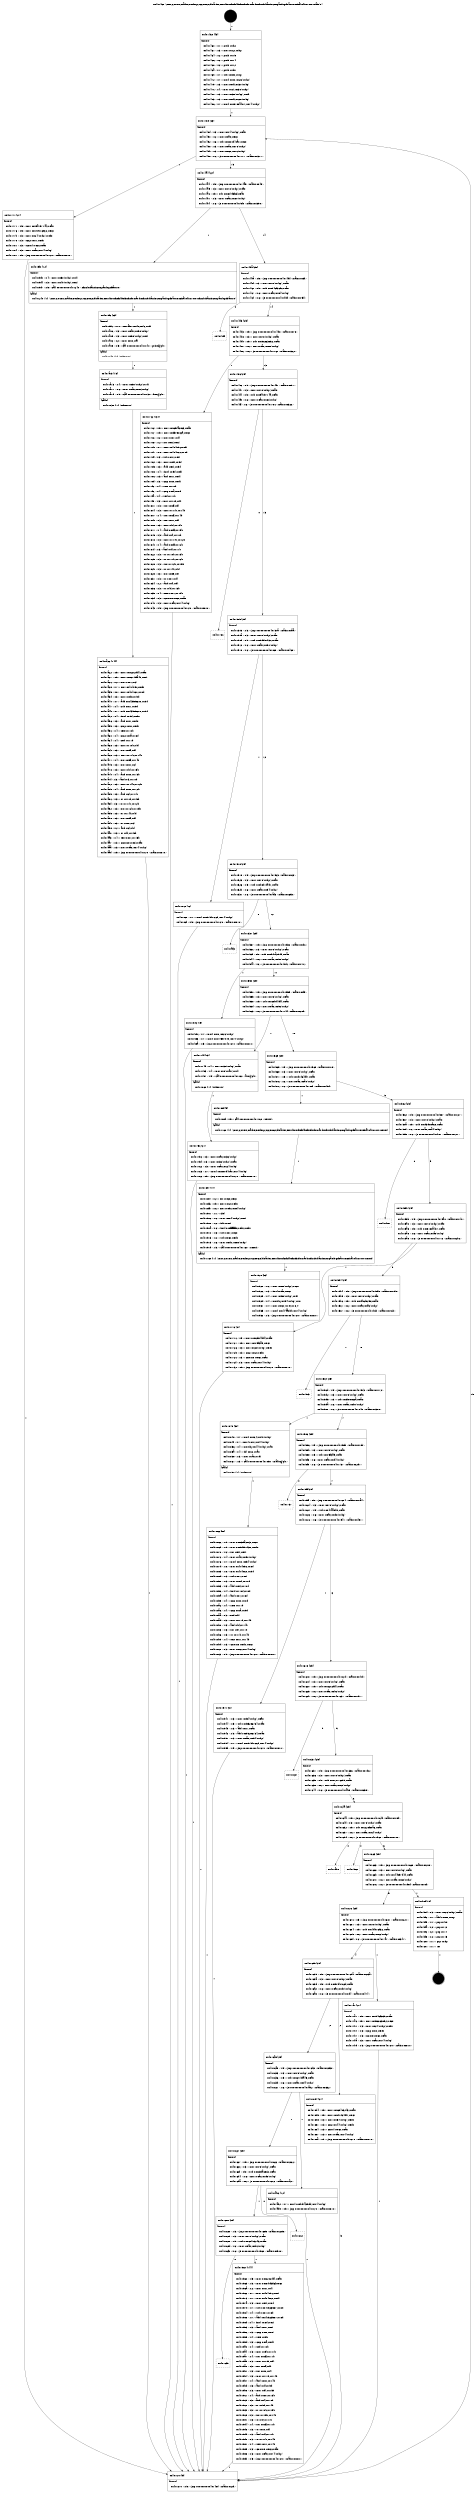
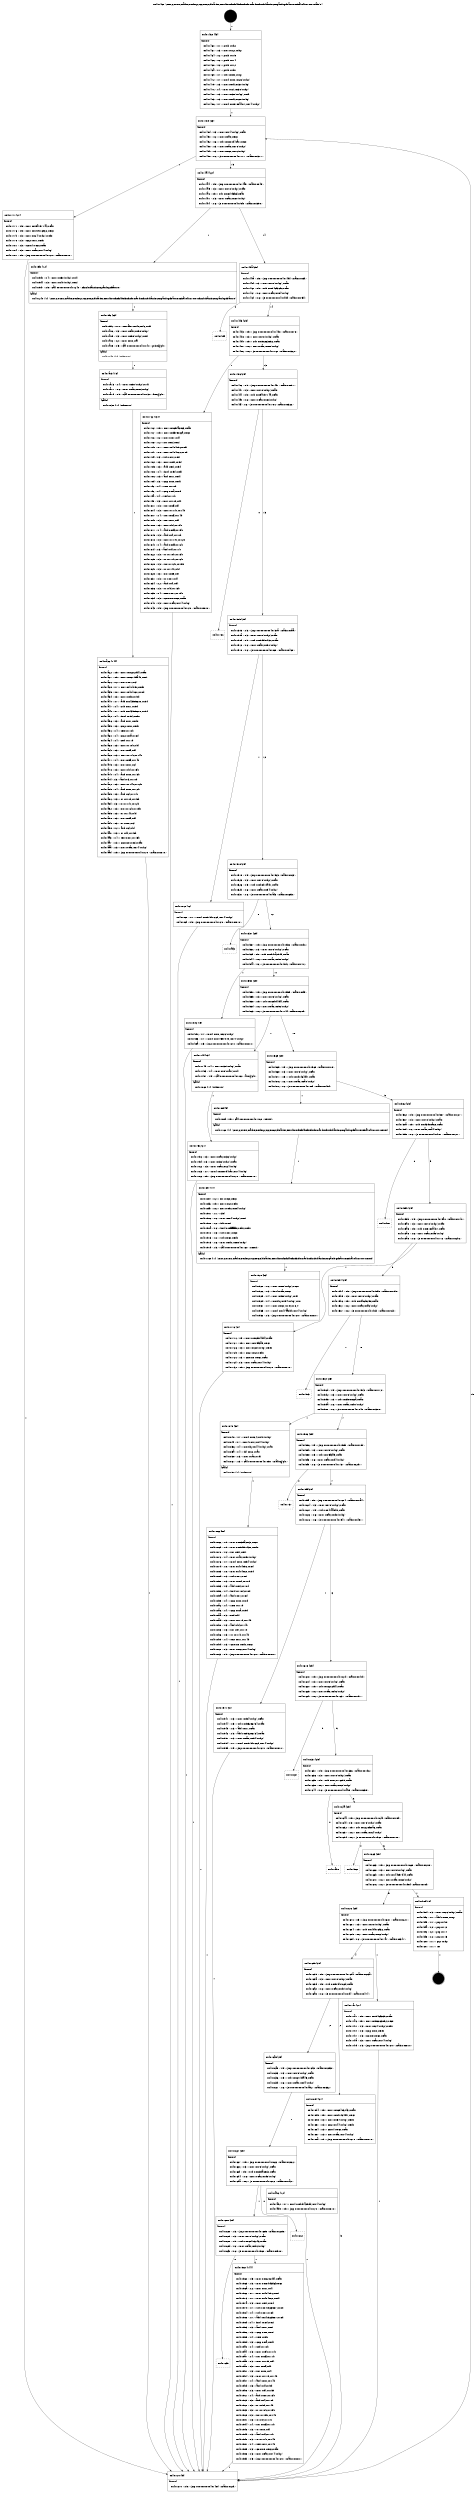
(342, 1852) -> (328, 1829)
(301, 2140) -> none
